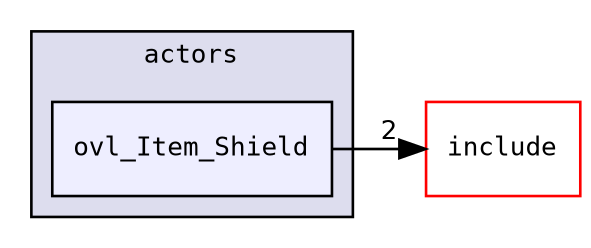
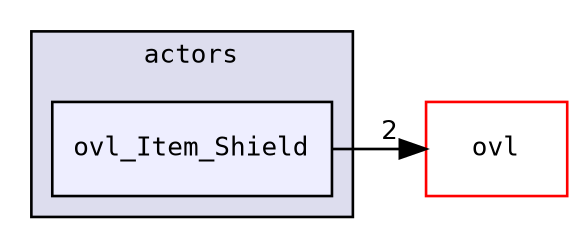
(503, 149) -> (497, 149)
